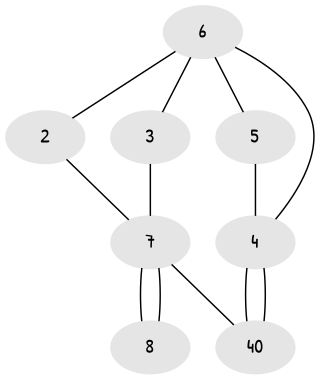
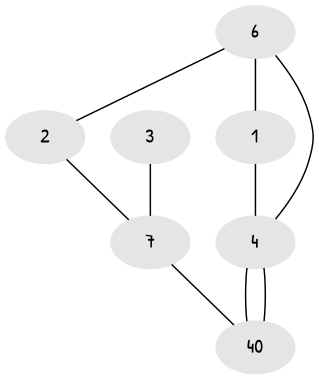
(177, 85) -> none
(255, 137) -> (255, 137)
(150, 347) -> none
